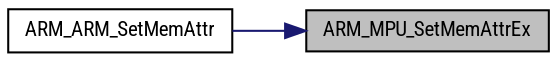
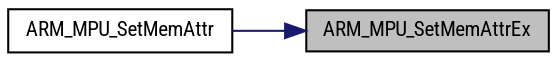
(120, 31) -> (120, 31)
